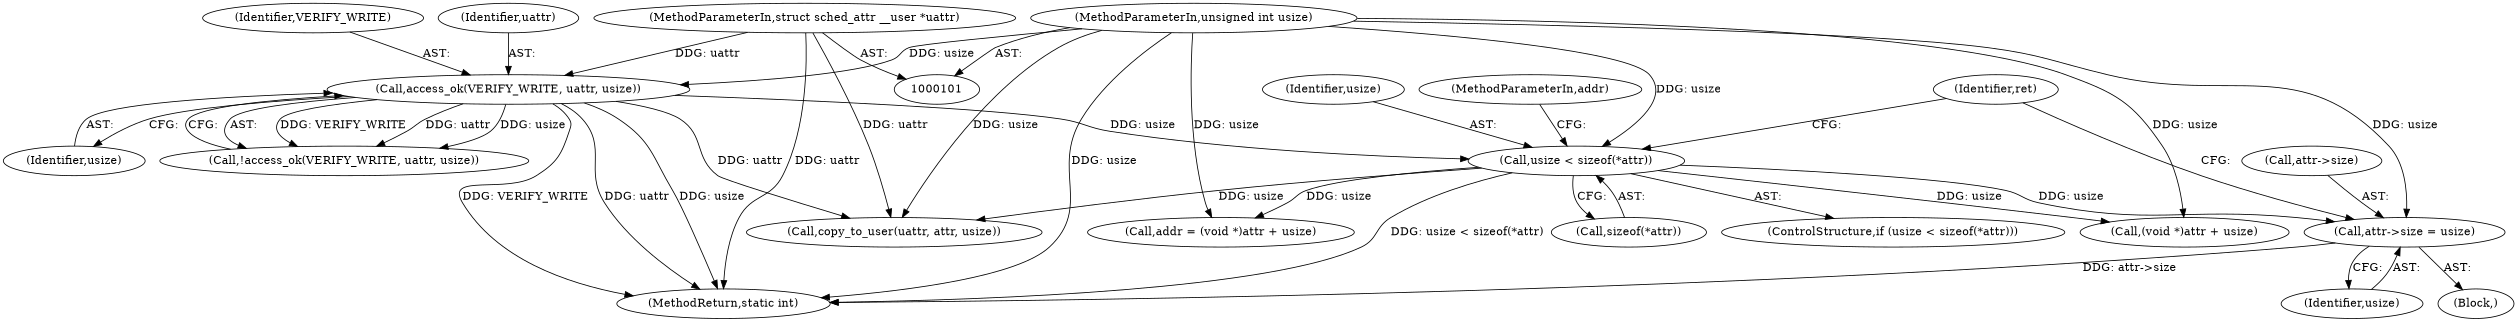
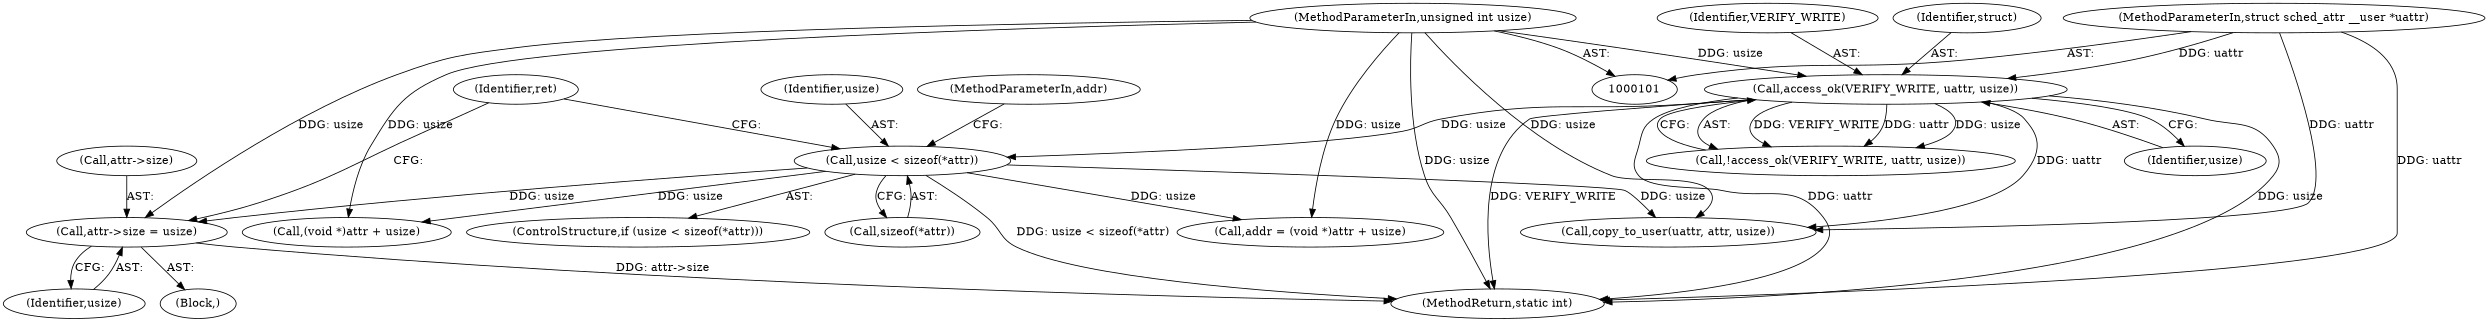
(508, 18) -> (1967, 18)
(1535, 46) -> none
